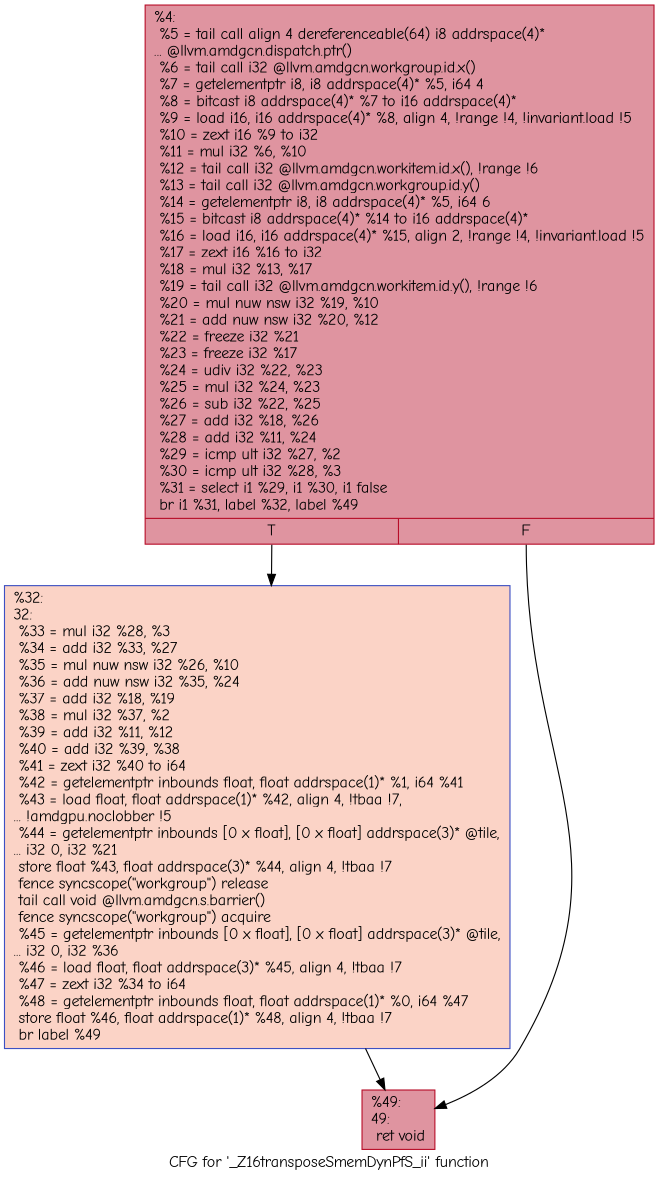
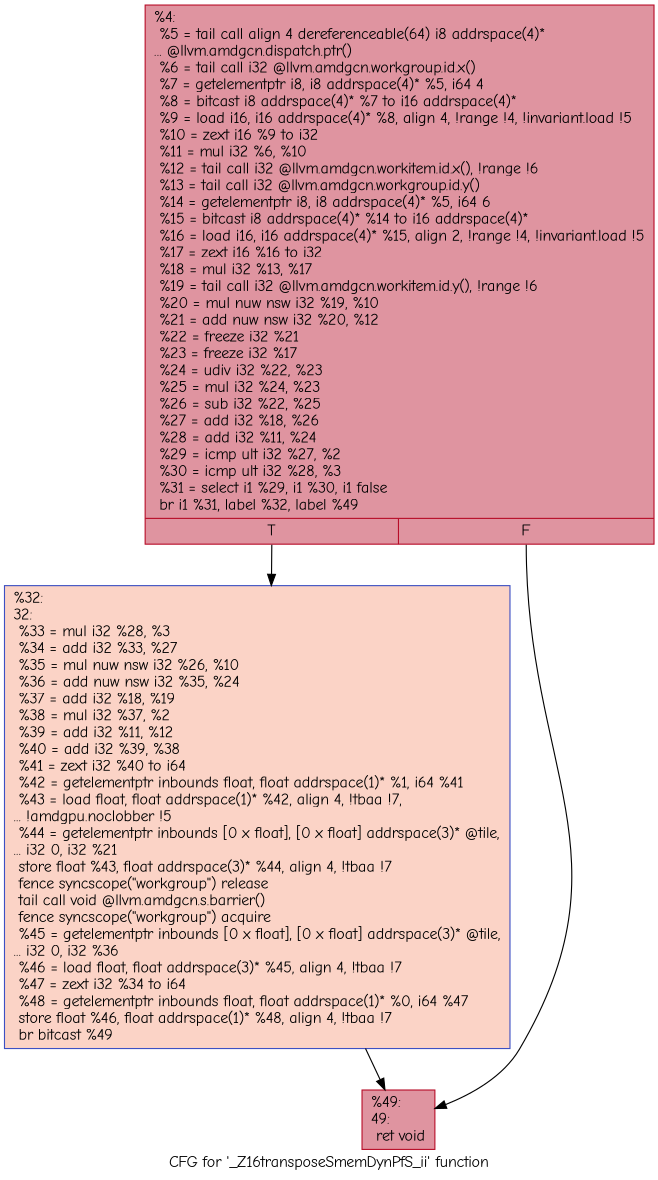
(58, 1035) -> (63, 1035)
